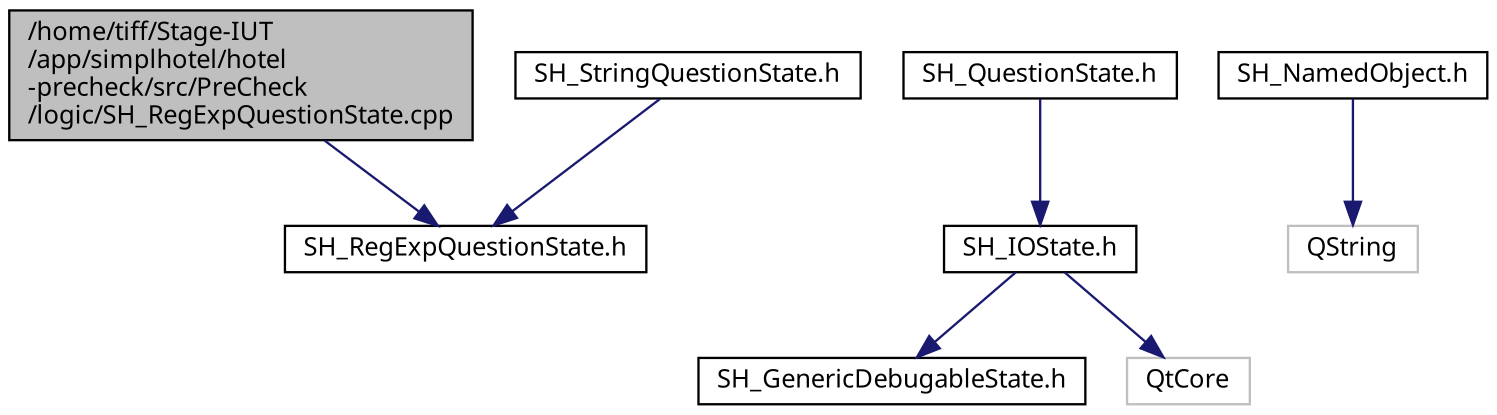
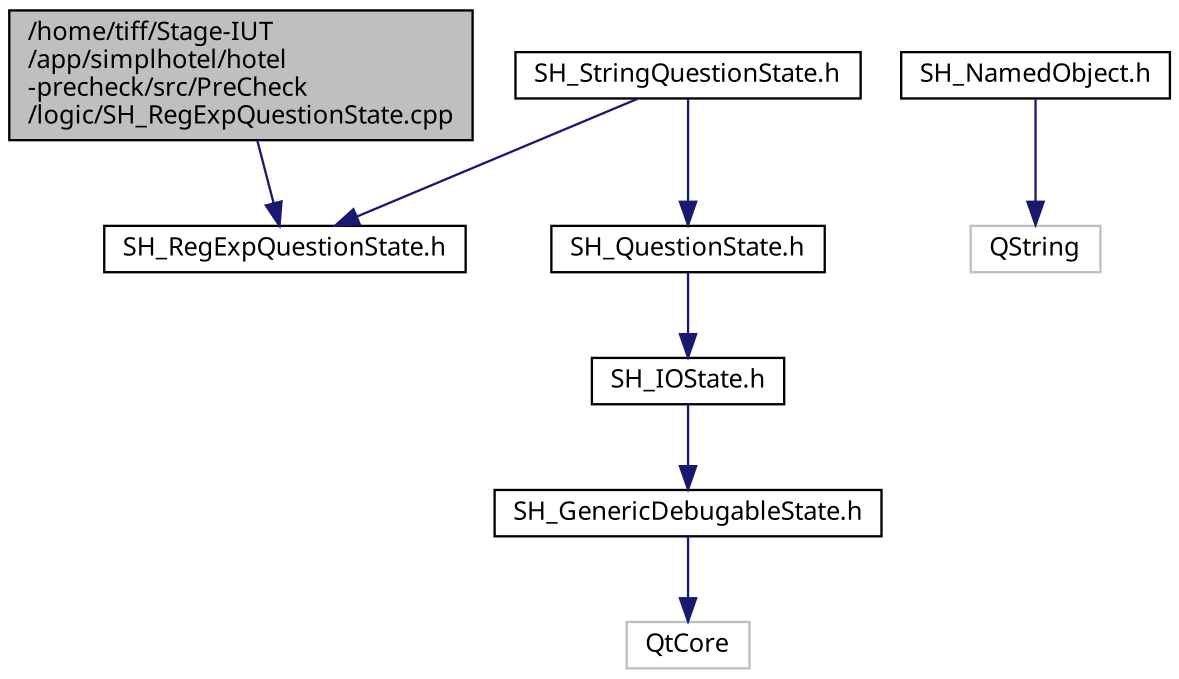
none -> (688, 150)
(1105, 307) -> (688, 567)
